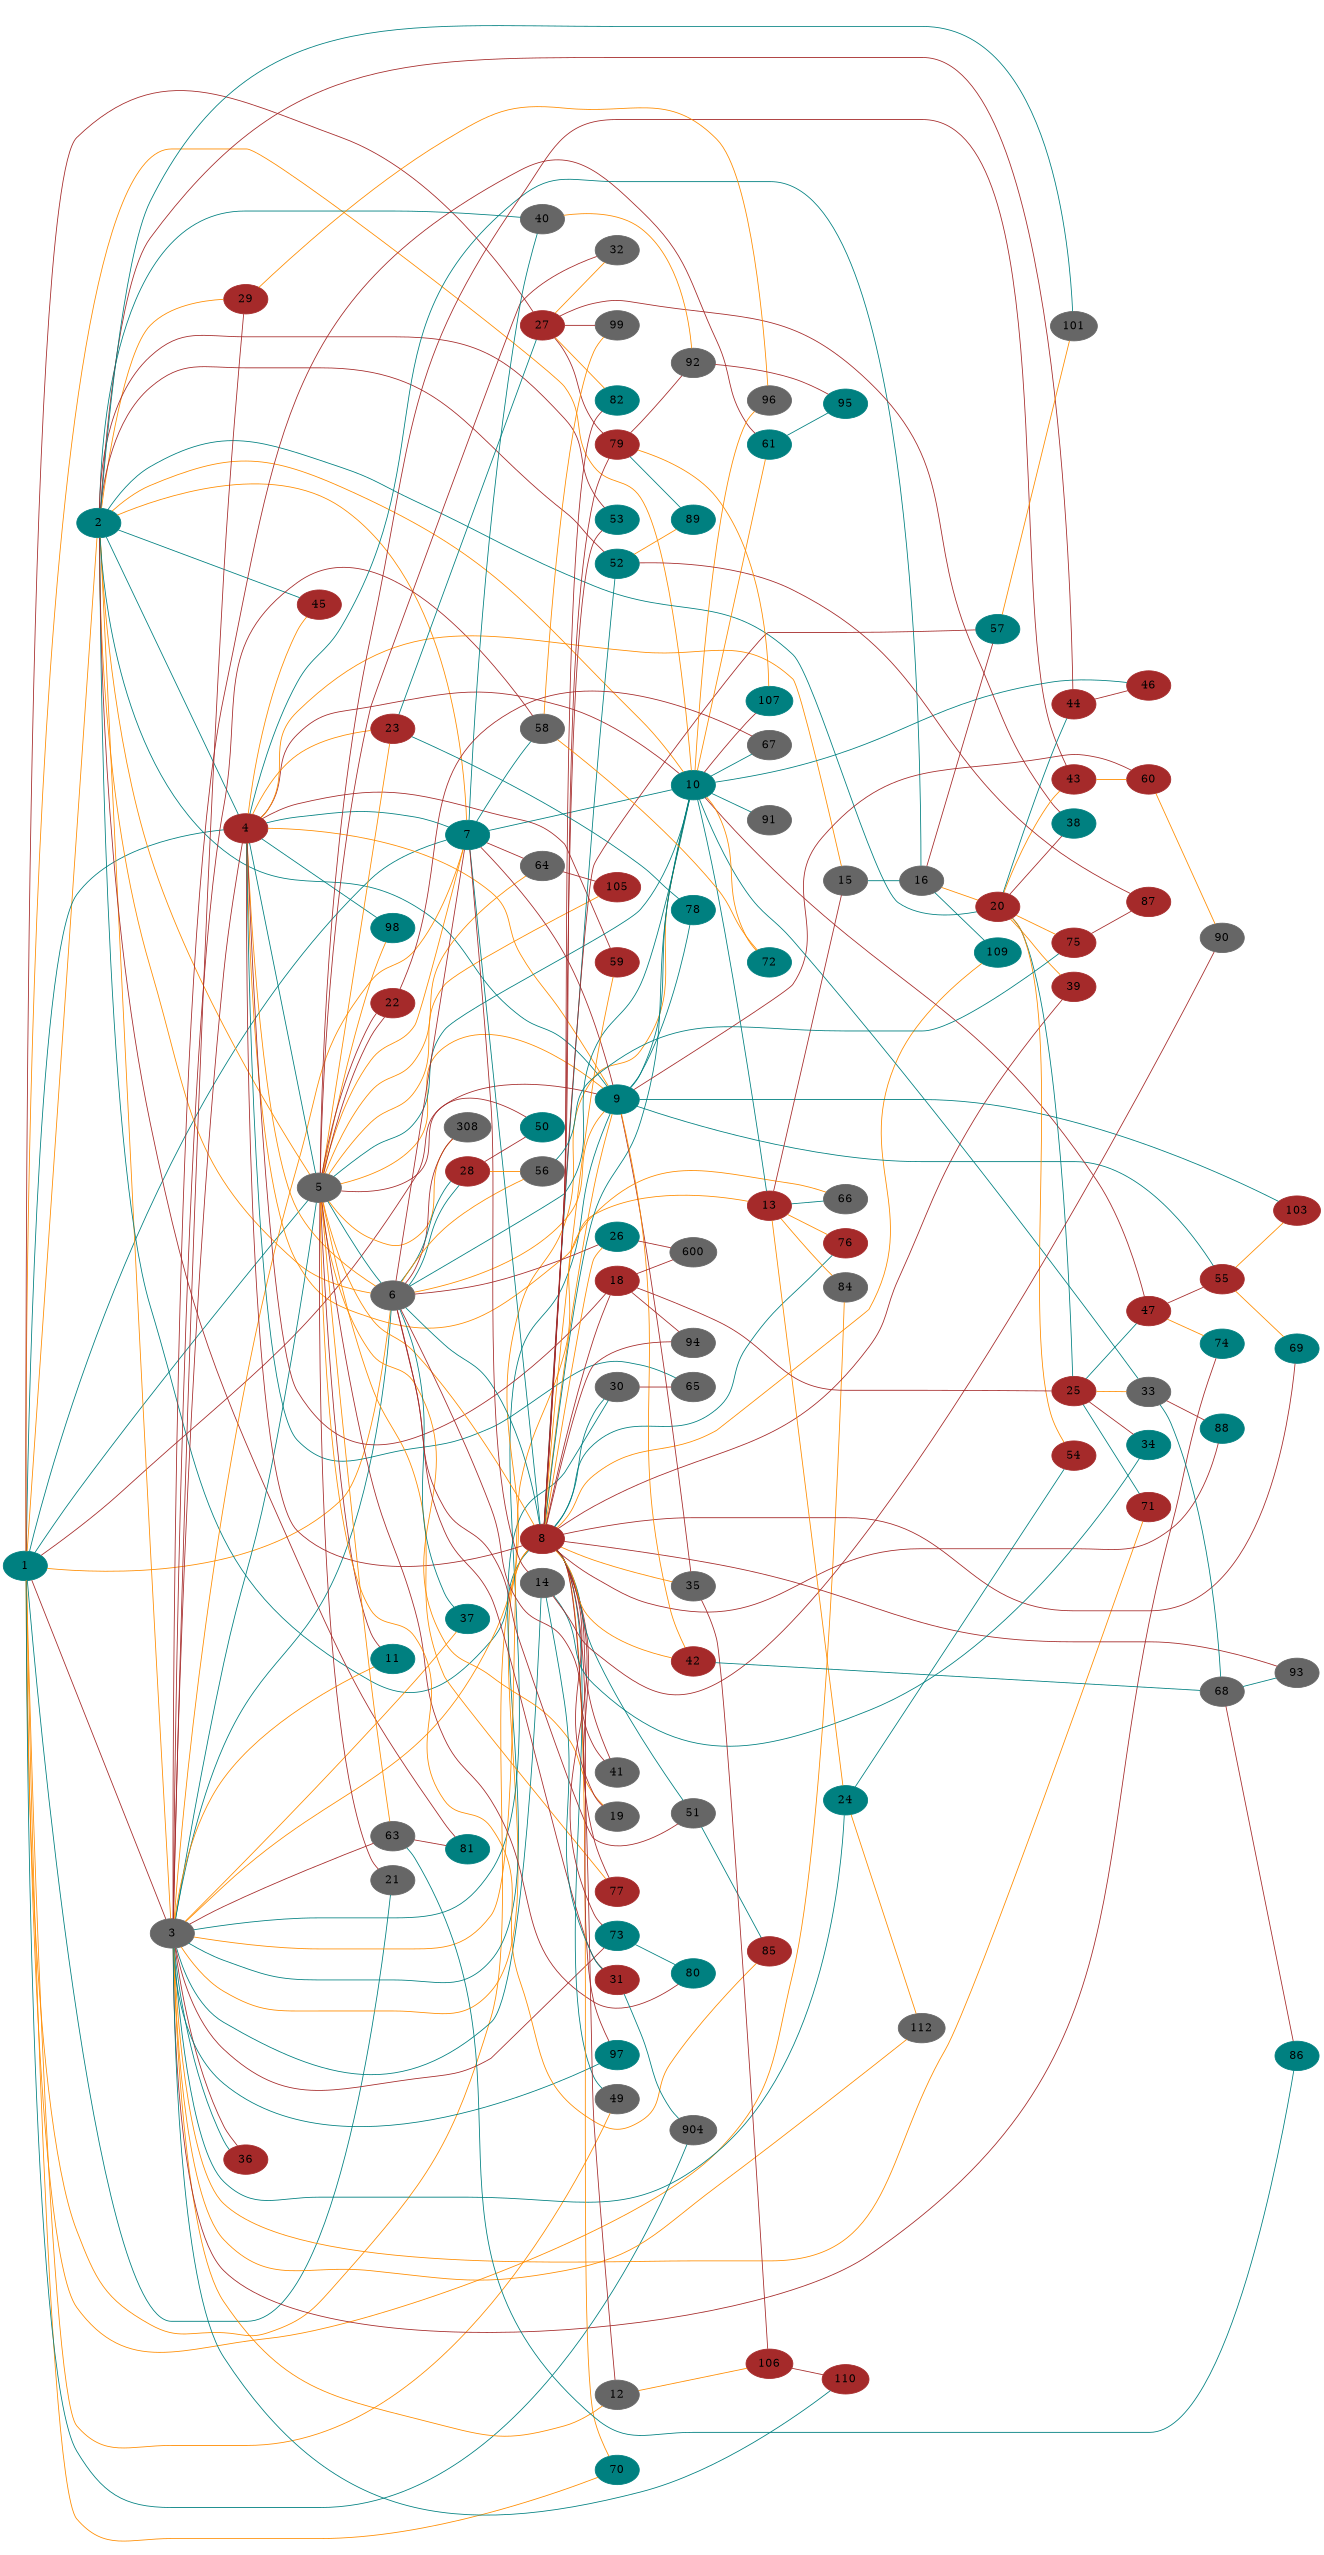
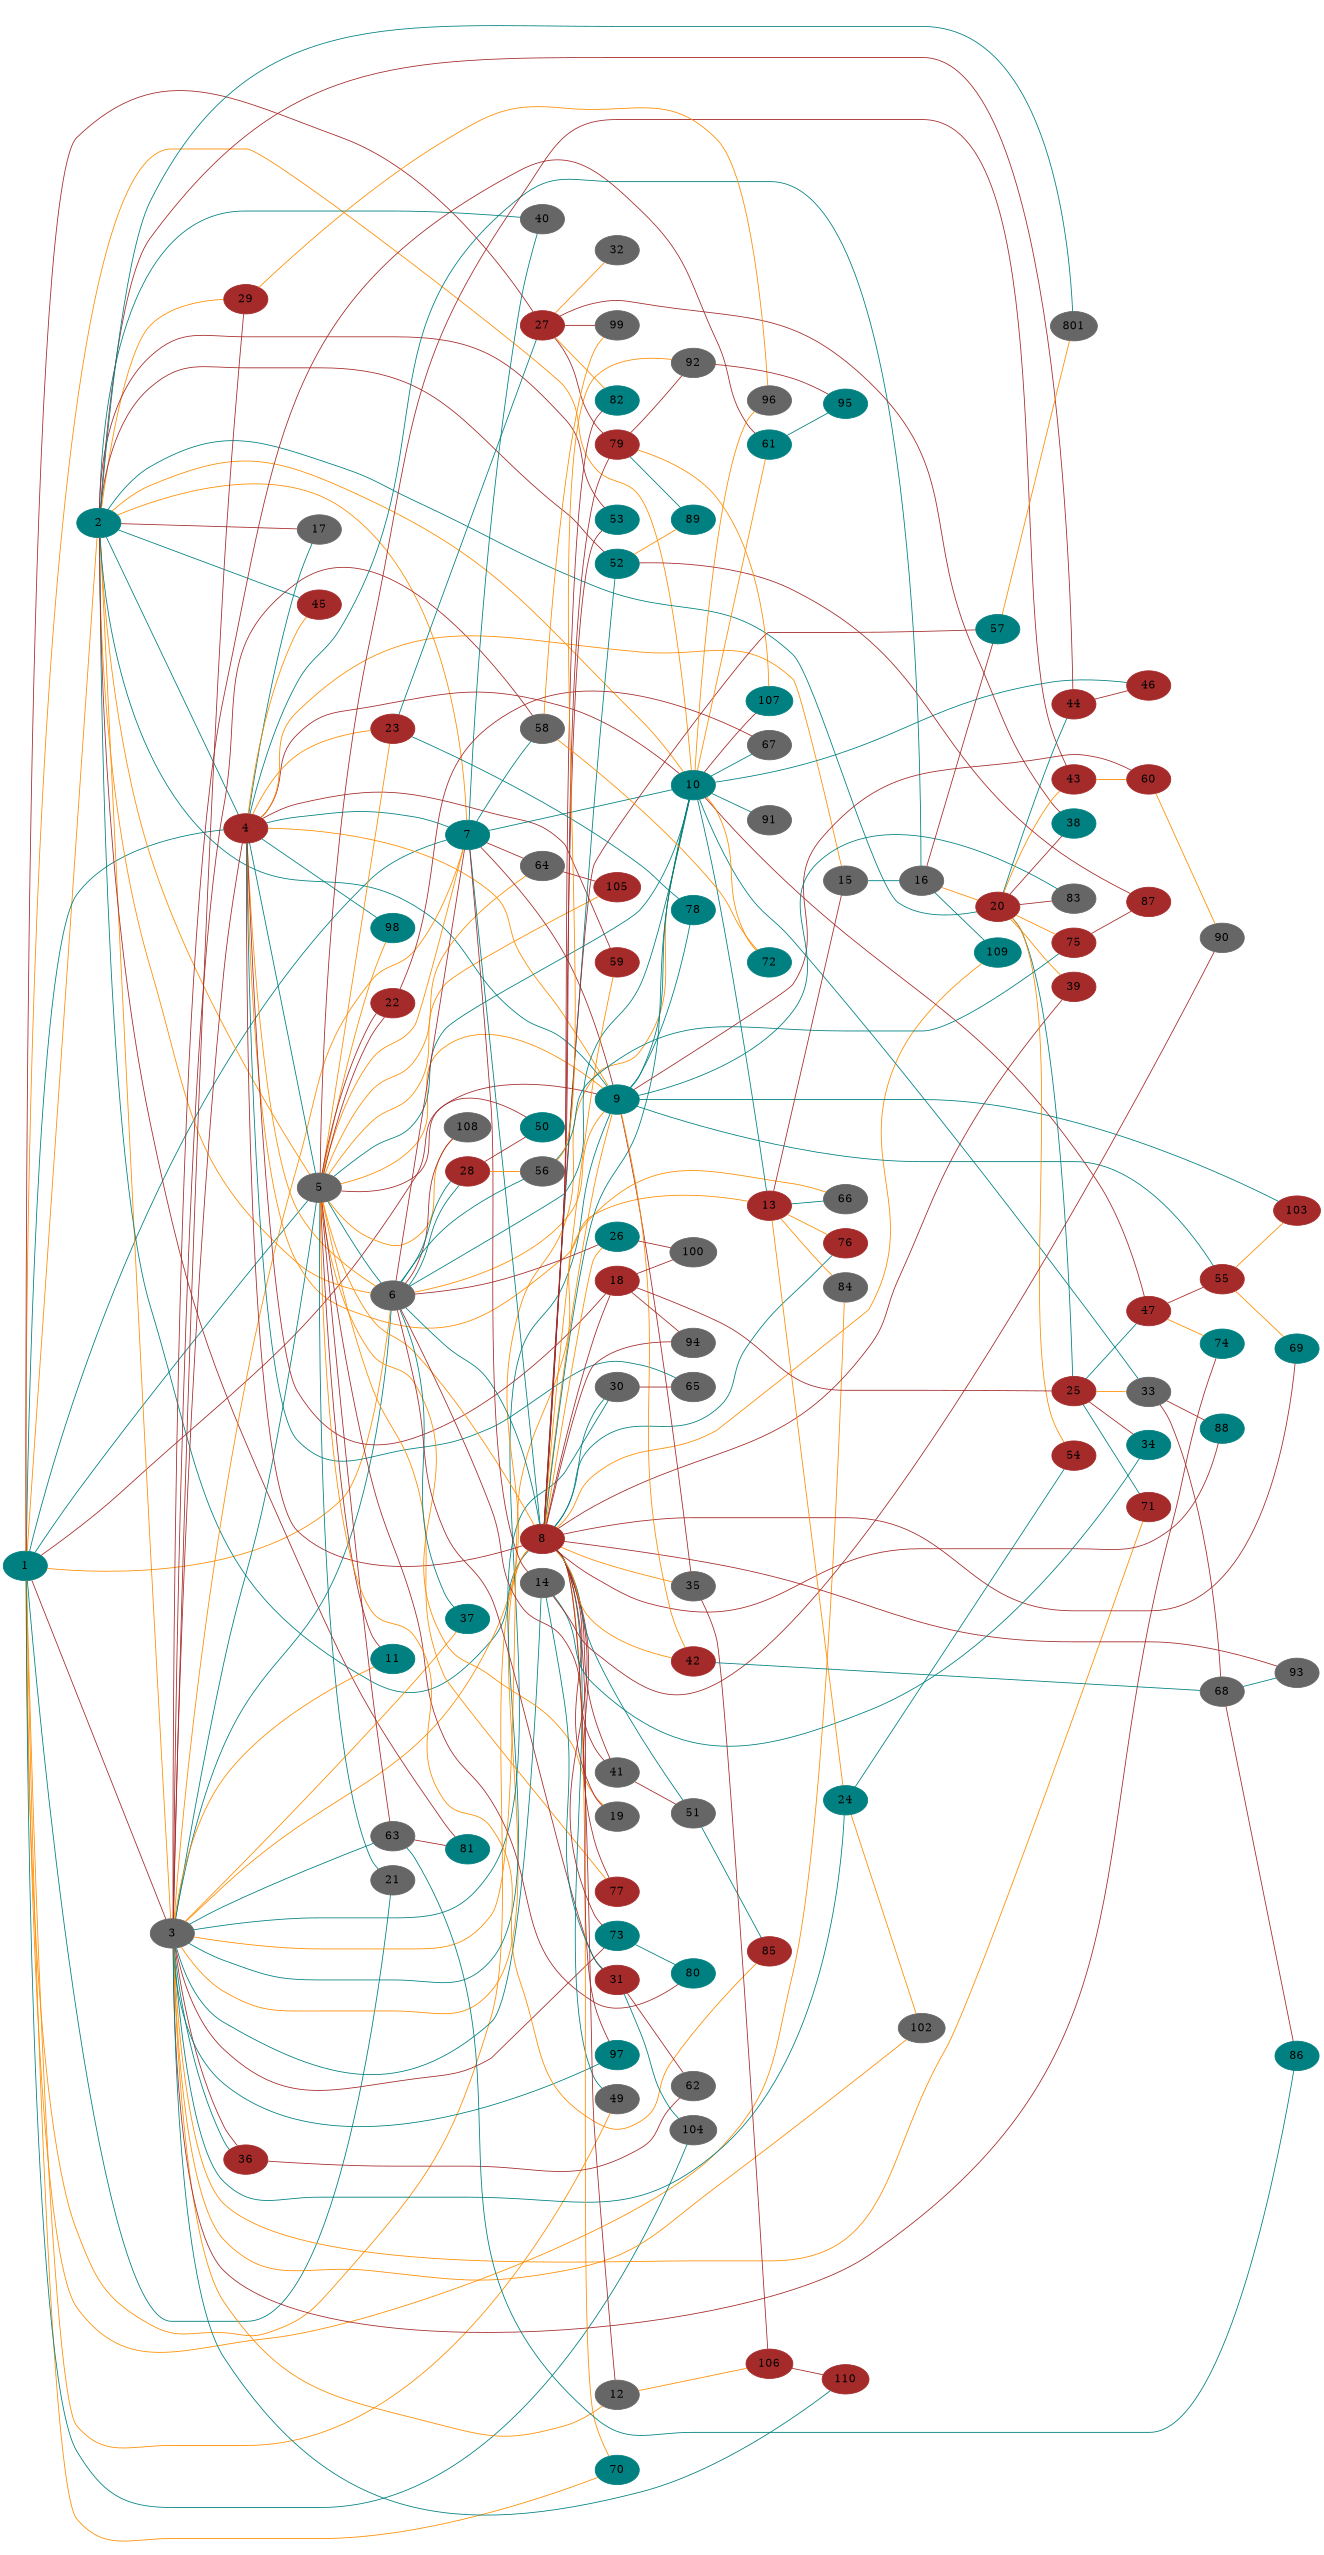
(659, 248) -> (569, 597)
(1074, 326) -> (1074, 326)
none -> (319, 530)
(379, 683) -> none
none -> (1074, 899)
(468, 1127) -> (468, 1127)
(454, 1221) -> (454, 1221)
(693, 1252) -> (693, 1252)
(352, 1512) -> (352, 1512)
(1204, 1538) -> (1204, 1538)
(326, 1539) -> (326, 1539)
(497, 1564) -> (655, 1793)
(280, 1881) -> (280, 1881)
(922, 2028) -> (922, 2028)
none -> (693, 2086)
(693, 2130) -> (693, 2130)
